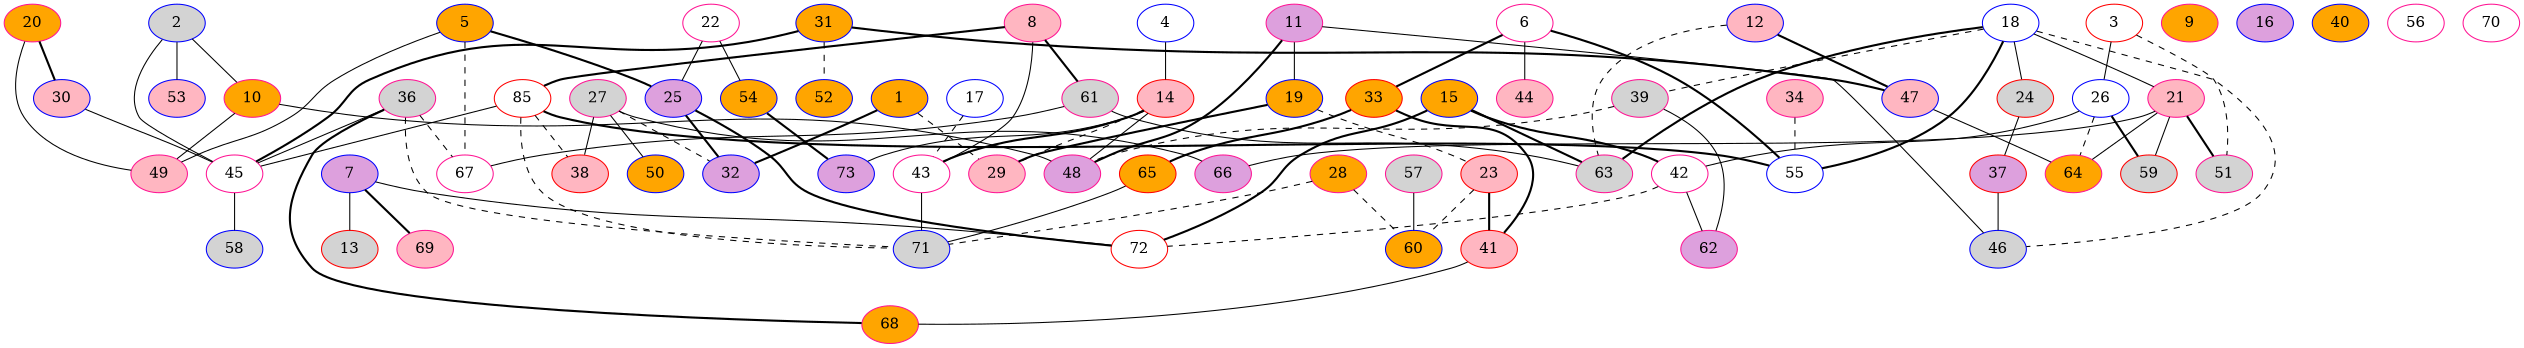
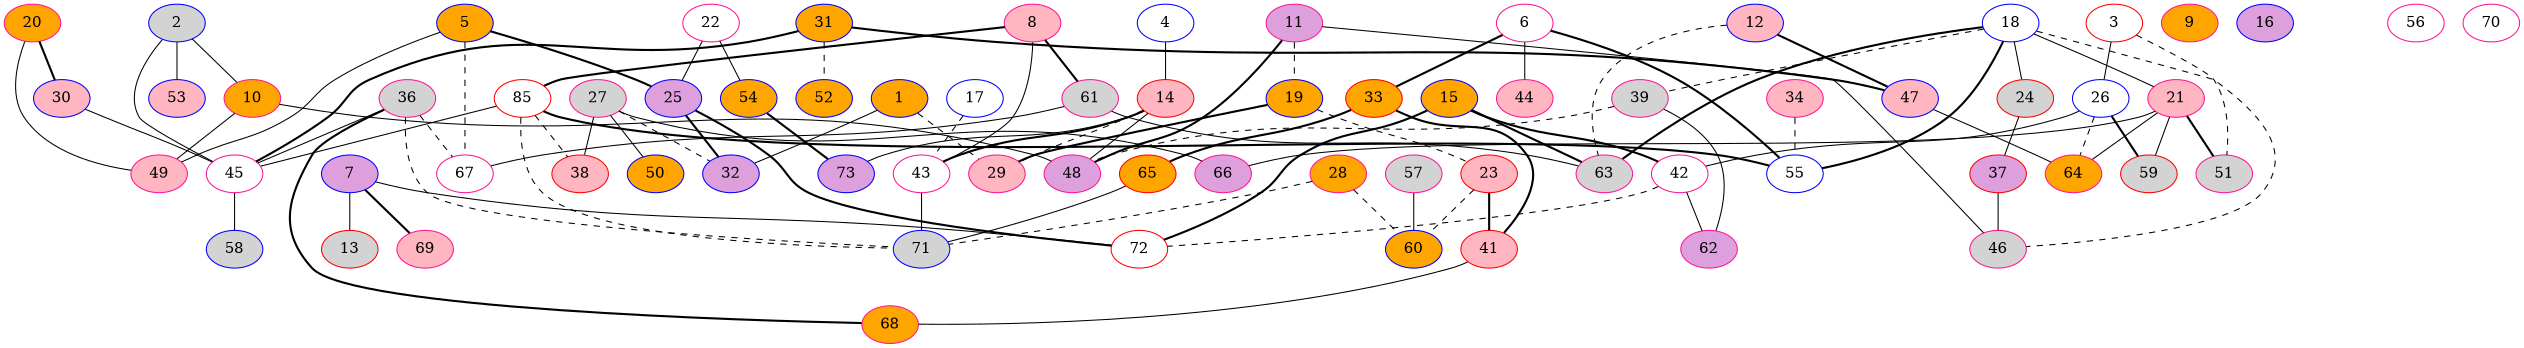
(2341, 23) -> none
(1294, 61) -> (1294, 61)
(789, 149) -> (789, 149)
(1998, 249) -> (1998, 249)
